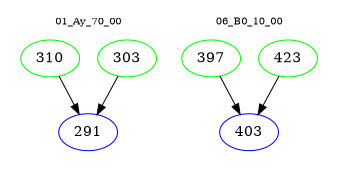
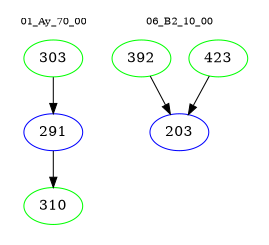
(250, 22) -> (180, 22)
(211, 58) -> (141, 58)
(67, 91) -> (53, 164)
(249, 132) -> (179, 132)
